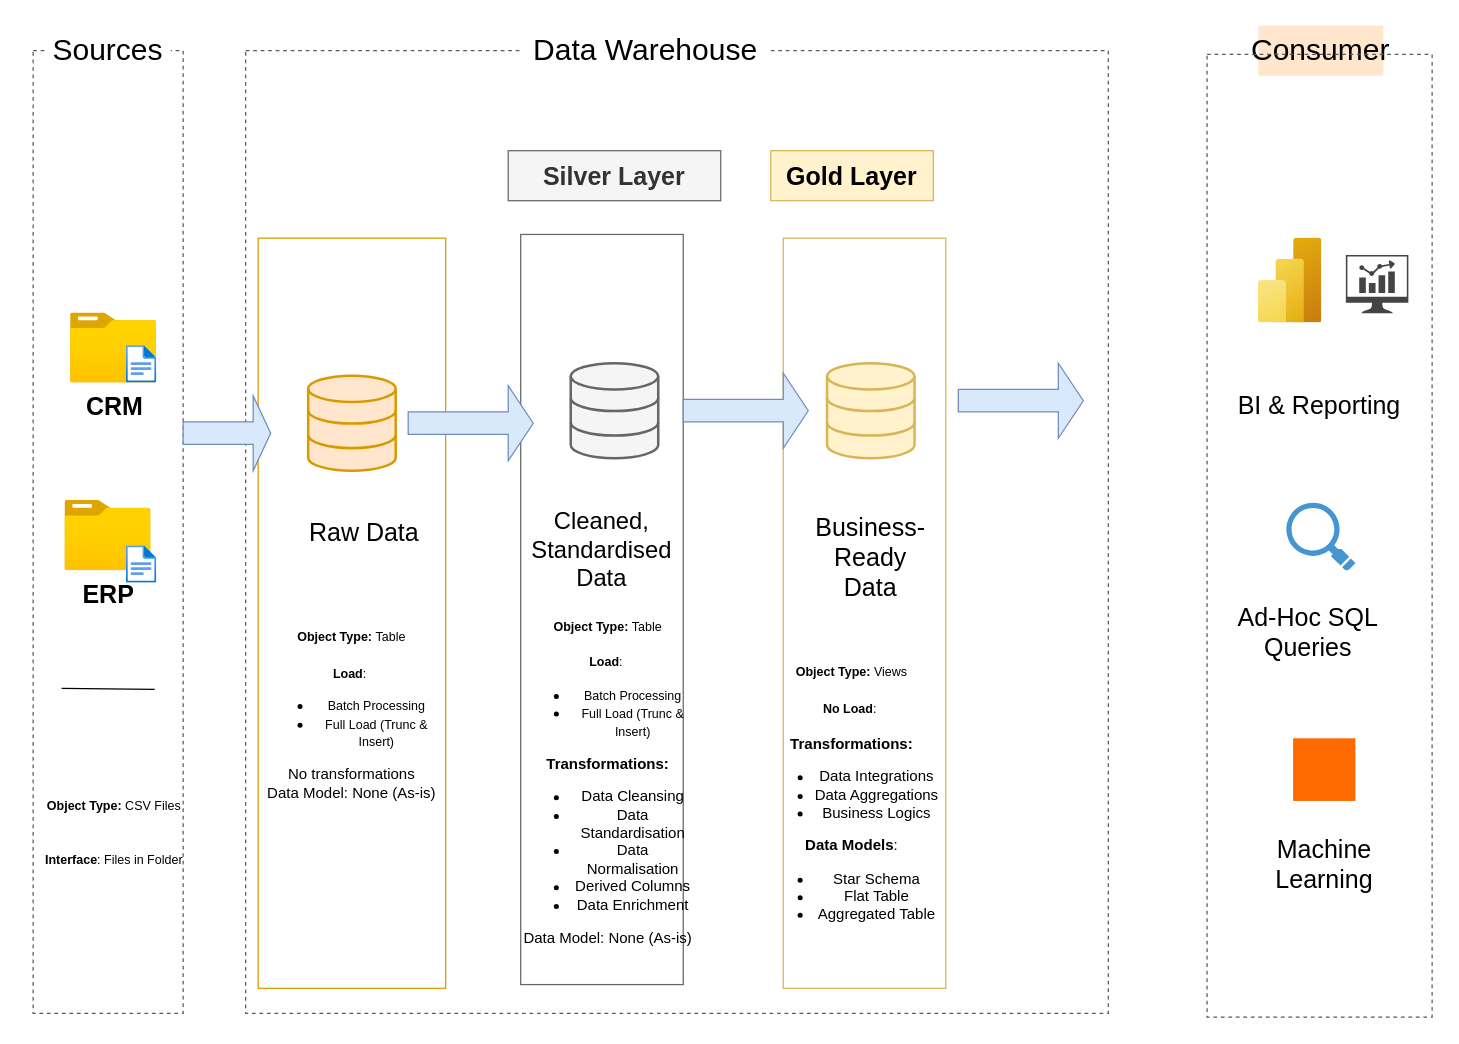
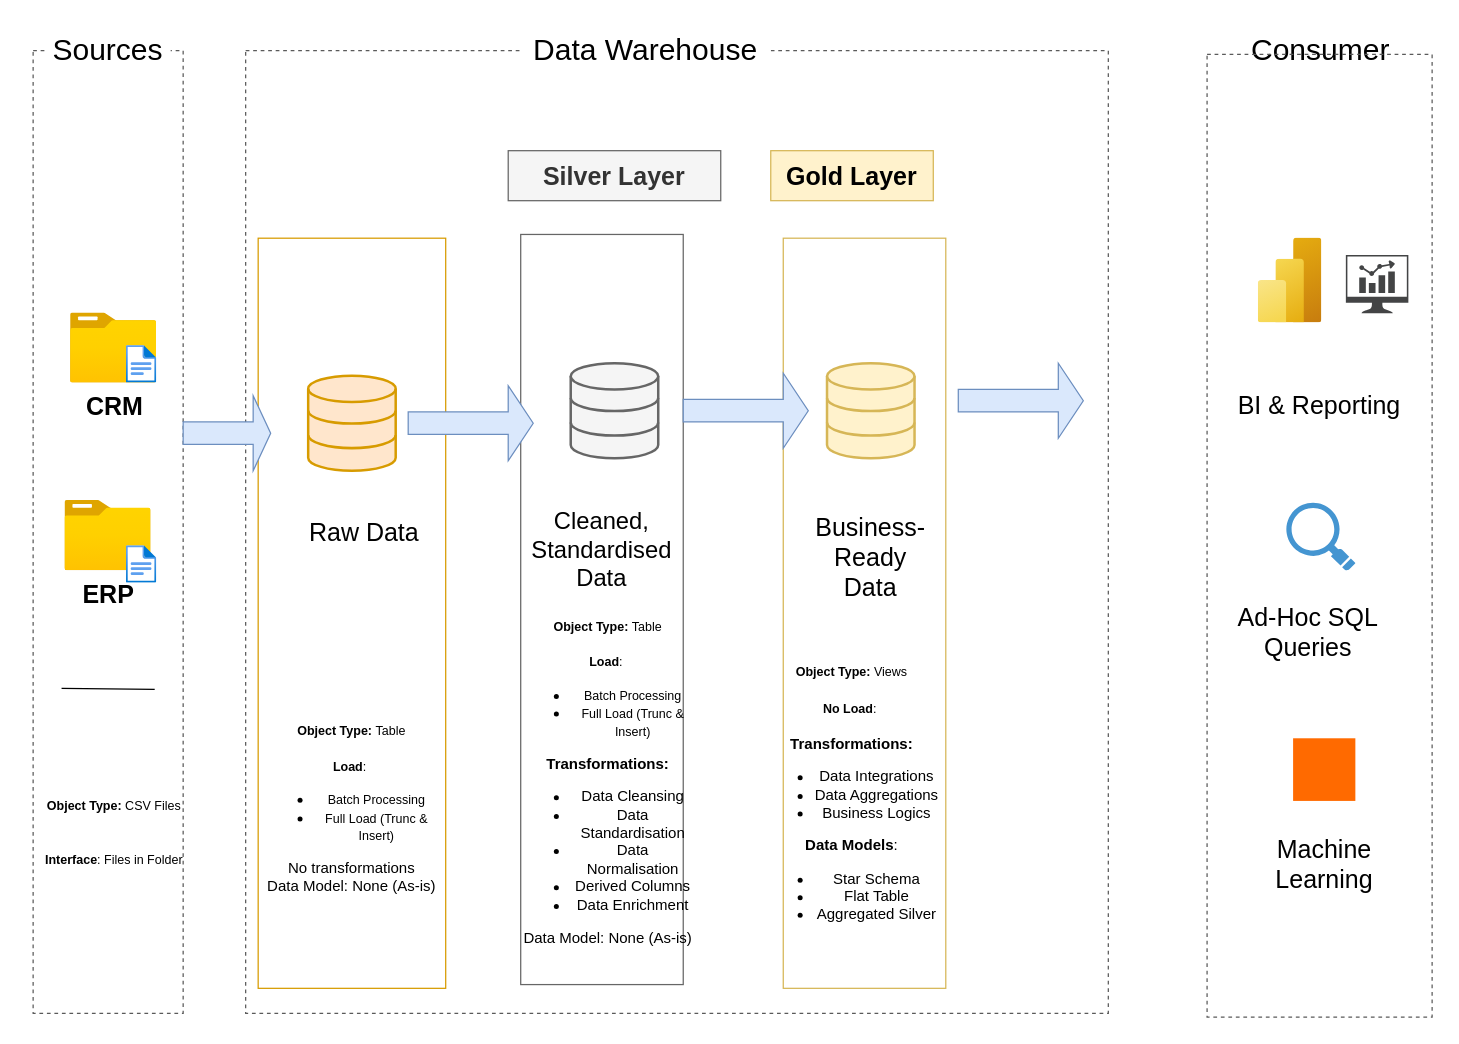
(1321, 51) -> (1321, 51)
(352, 714) -> (352, 808)
(852, 801) -> (852, 801)
